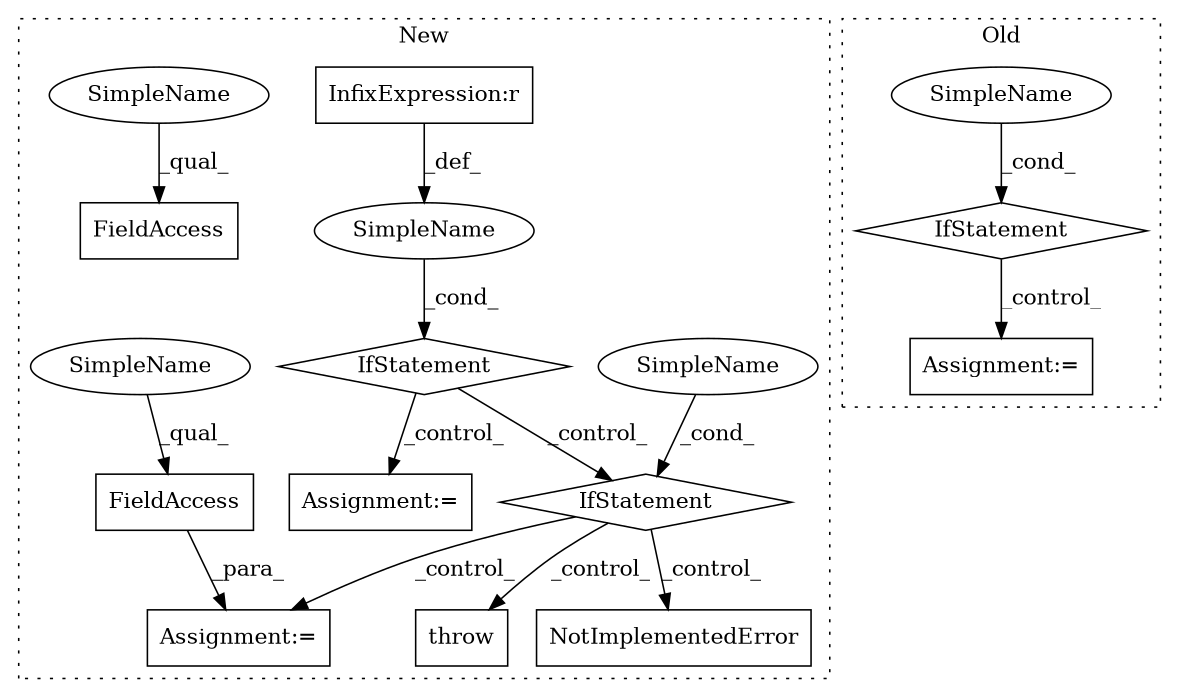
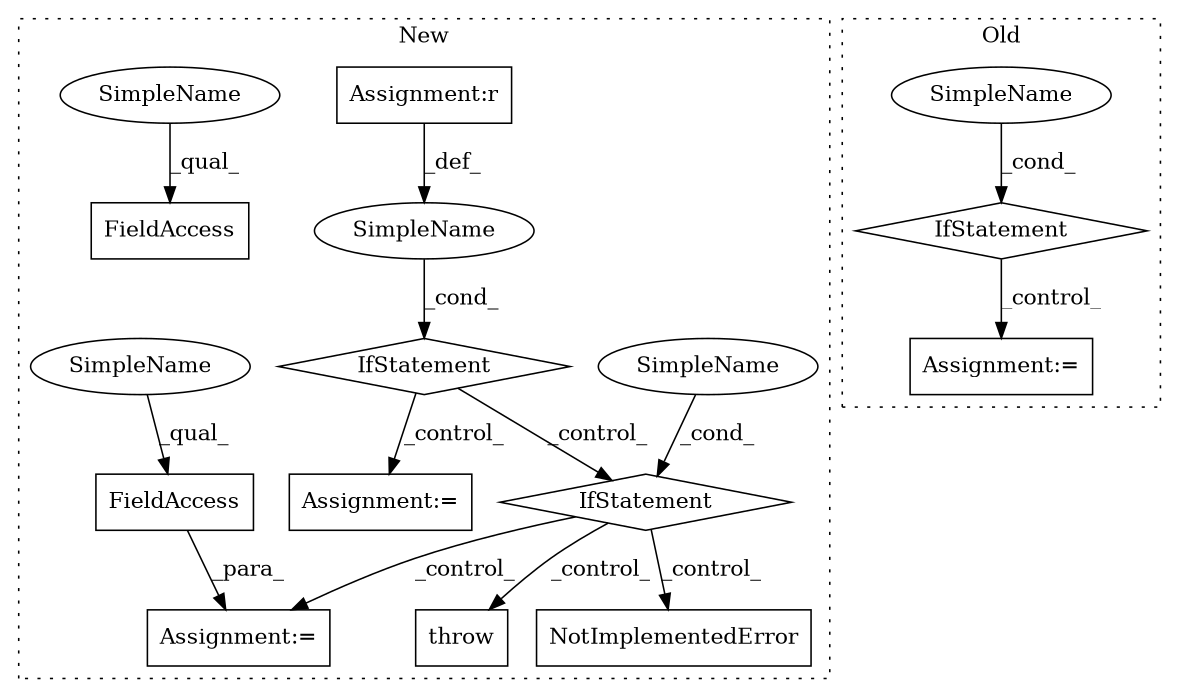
(424, 95) -> (424, 95)
